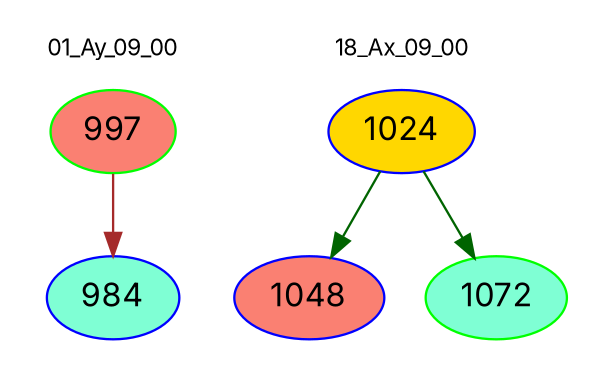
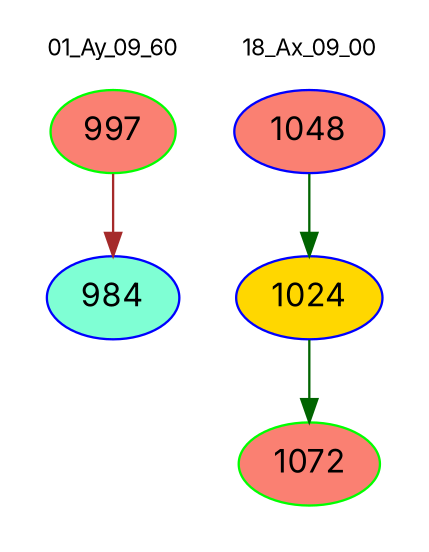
(113, 50) -> (113, 50)
(362, 204) -> (309, 203)
(496, 298) -> (309, 464)
